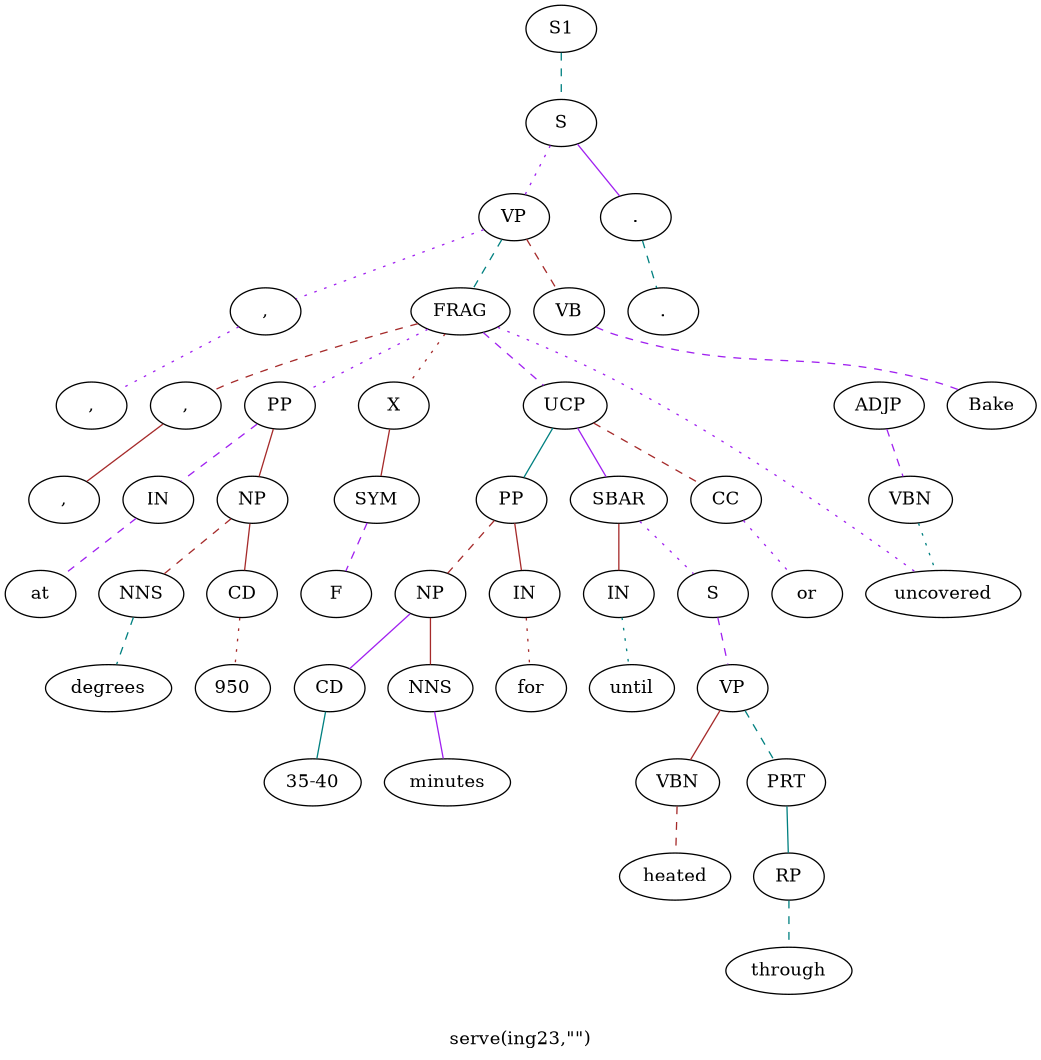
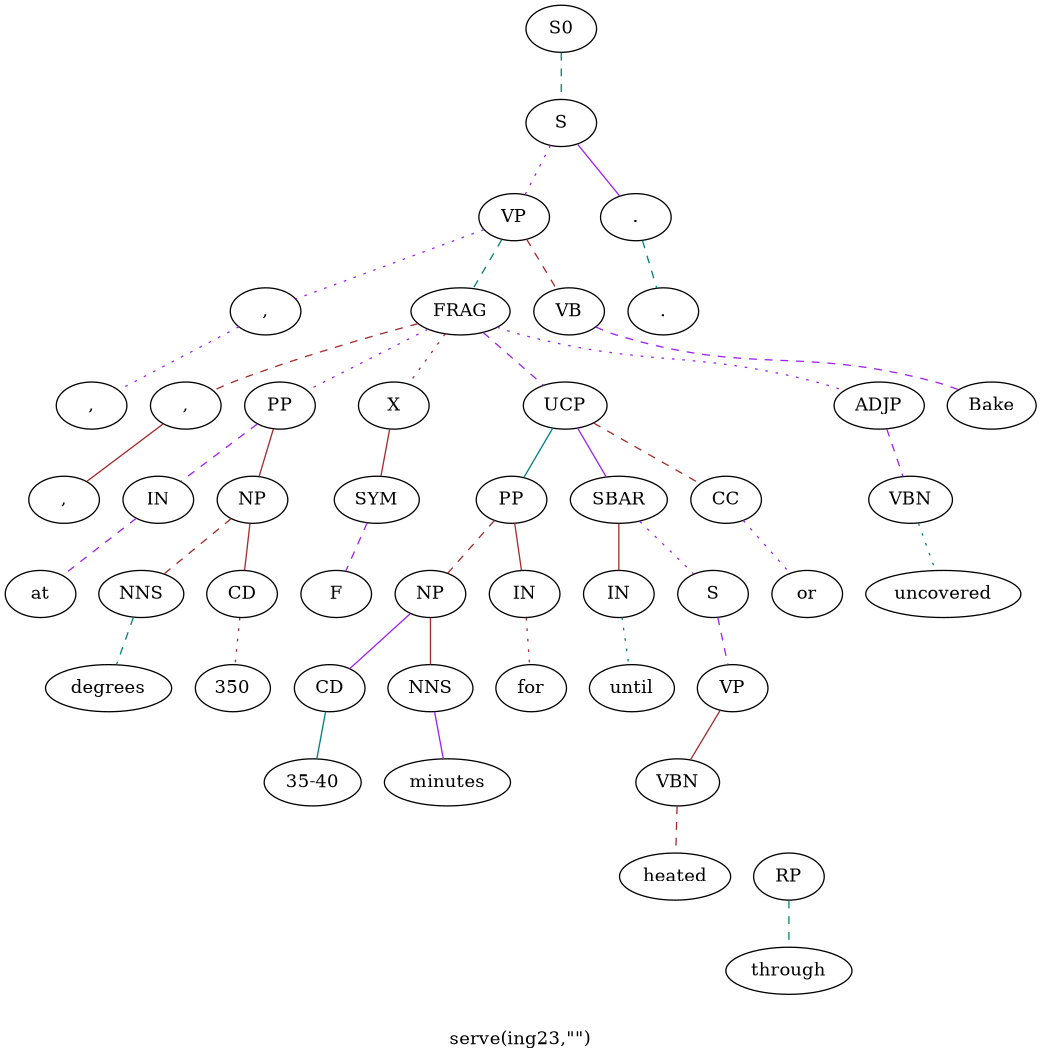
(561, 29) -> (561, 29)
(714, 436) -> (671, 359)
(233, 688) -> (233, 688)
(786, 782) -> none
